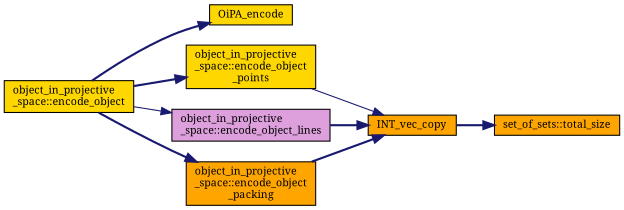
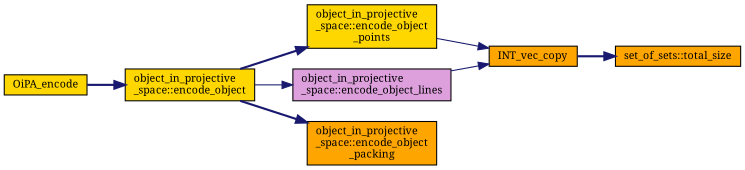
(143, 49) -> (101, 85)
(344, 125) -> (465, 68)
(343, 150) -> none
